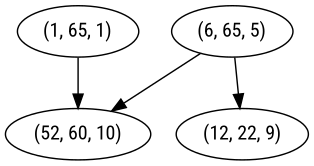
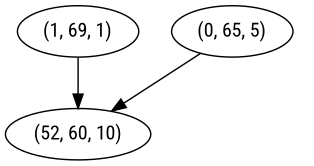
(78, 31) -> (78, 31)
(232, 31) -> (232, 31)
(242, 134) -> none
